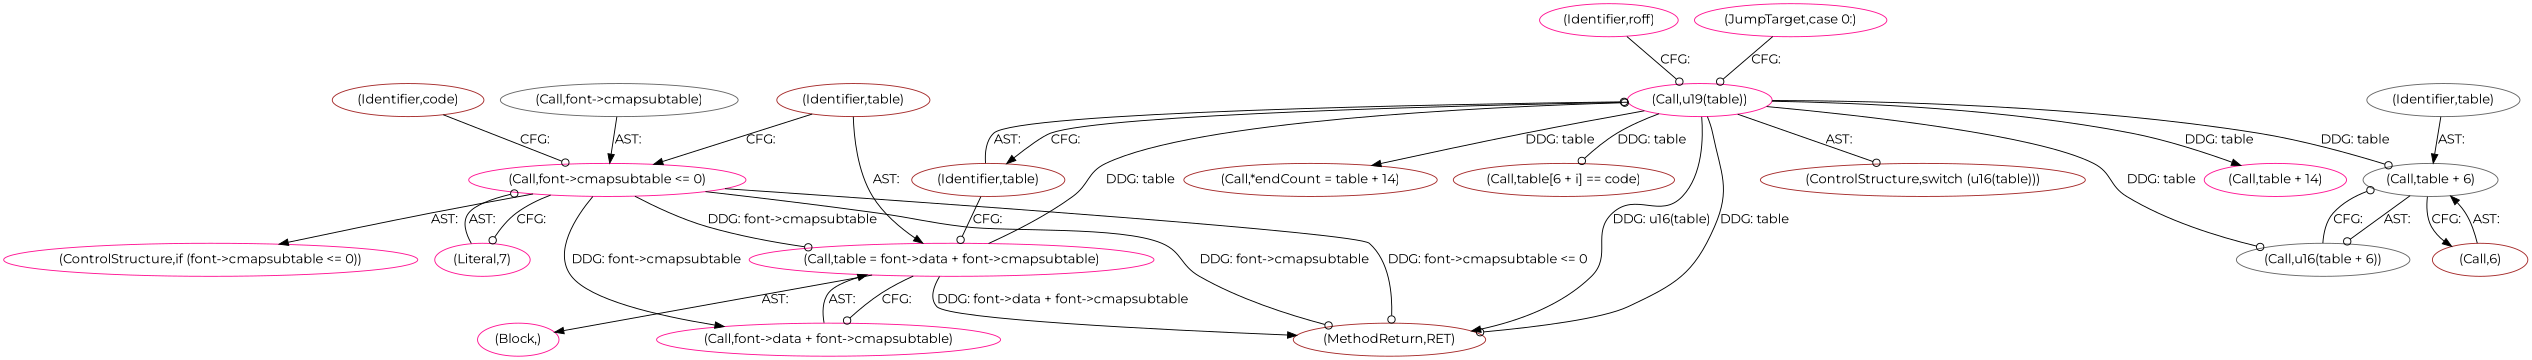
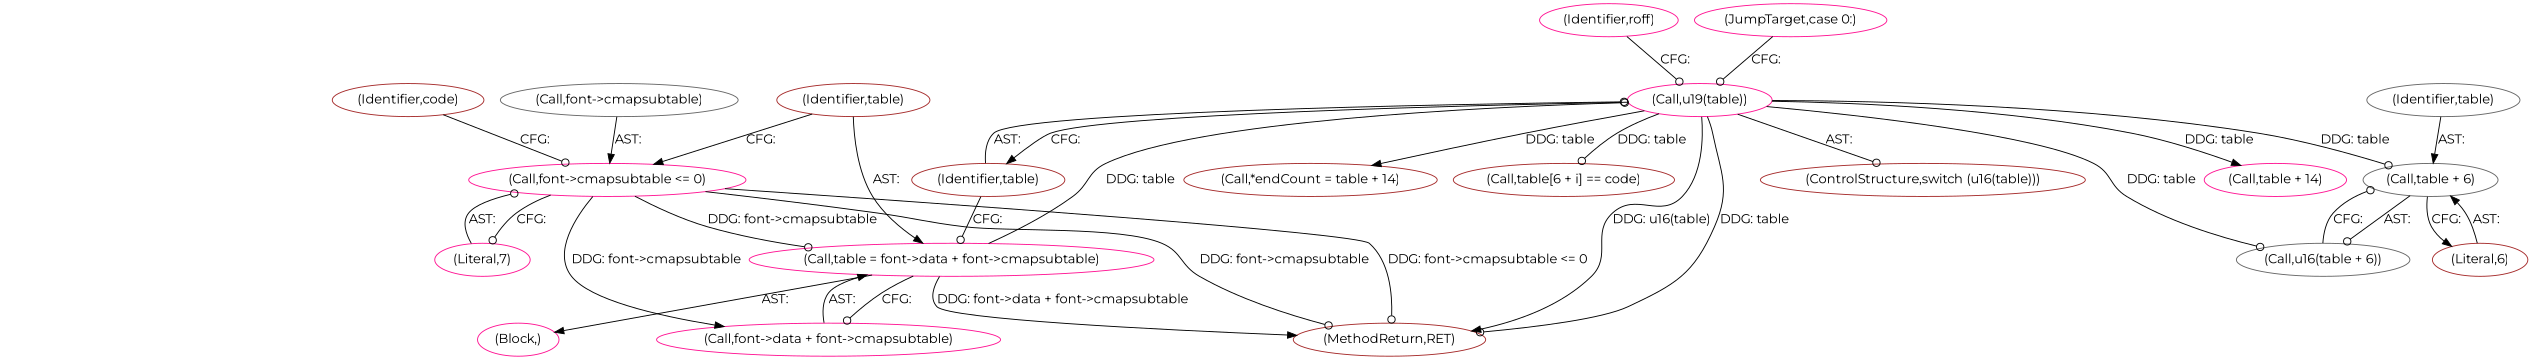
(211, 260) -> none
(2480, 260) -> (2480, 260)
